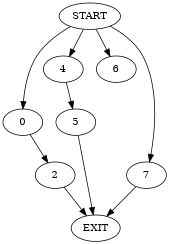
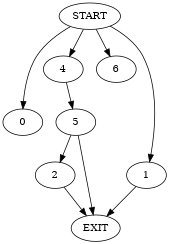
(37, 146) -> (67, 145)
(146, 175) -> (146, 175)
